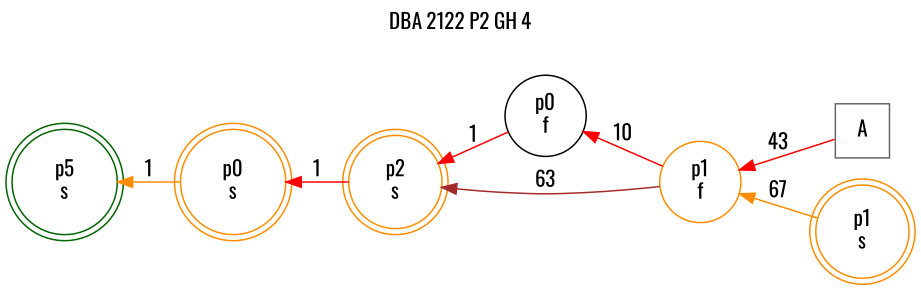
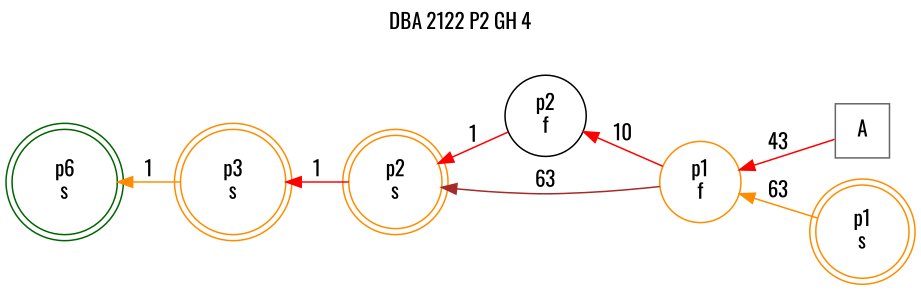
(546, 116) -> (546, 116)
(65, 182) -> (65, 182)
(233, 182) -> (233, 182)
(778, 192) -> (778, 192)
